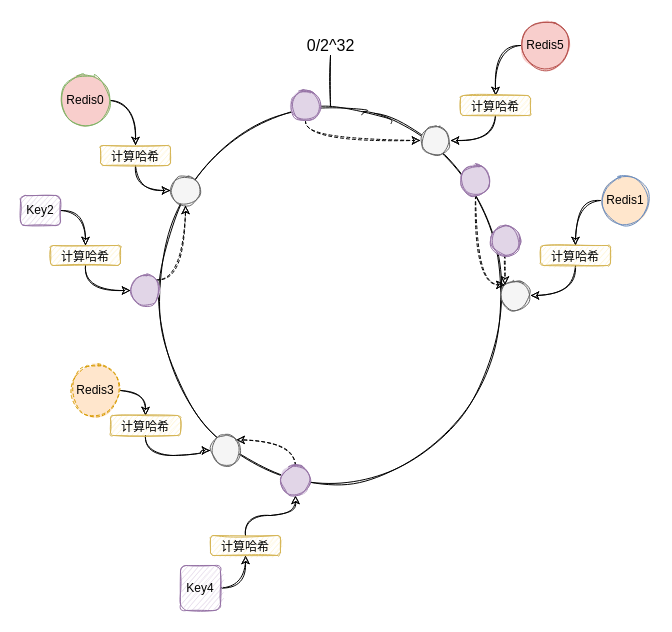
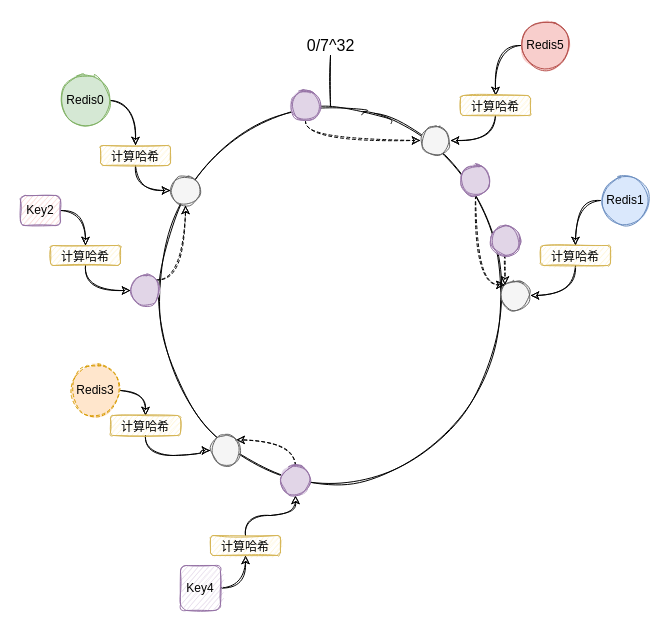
(331, 46) -> (331, 46)
(86, 101) -> (86, 101)
(626, 201) -> (626, 201)
(41, 211) -> (41, 211)
